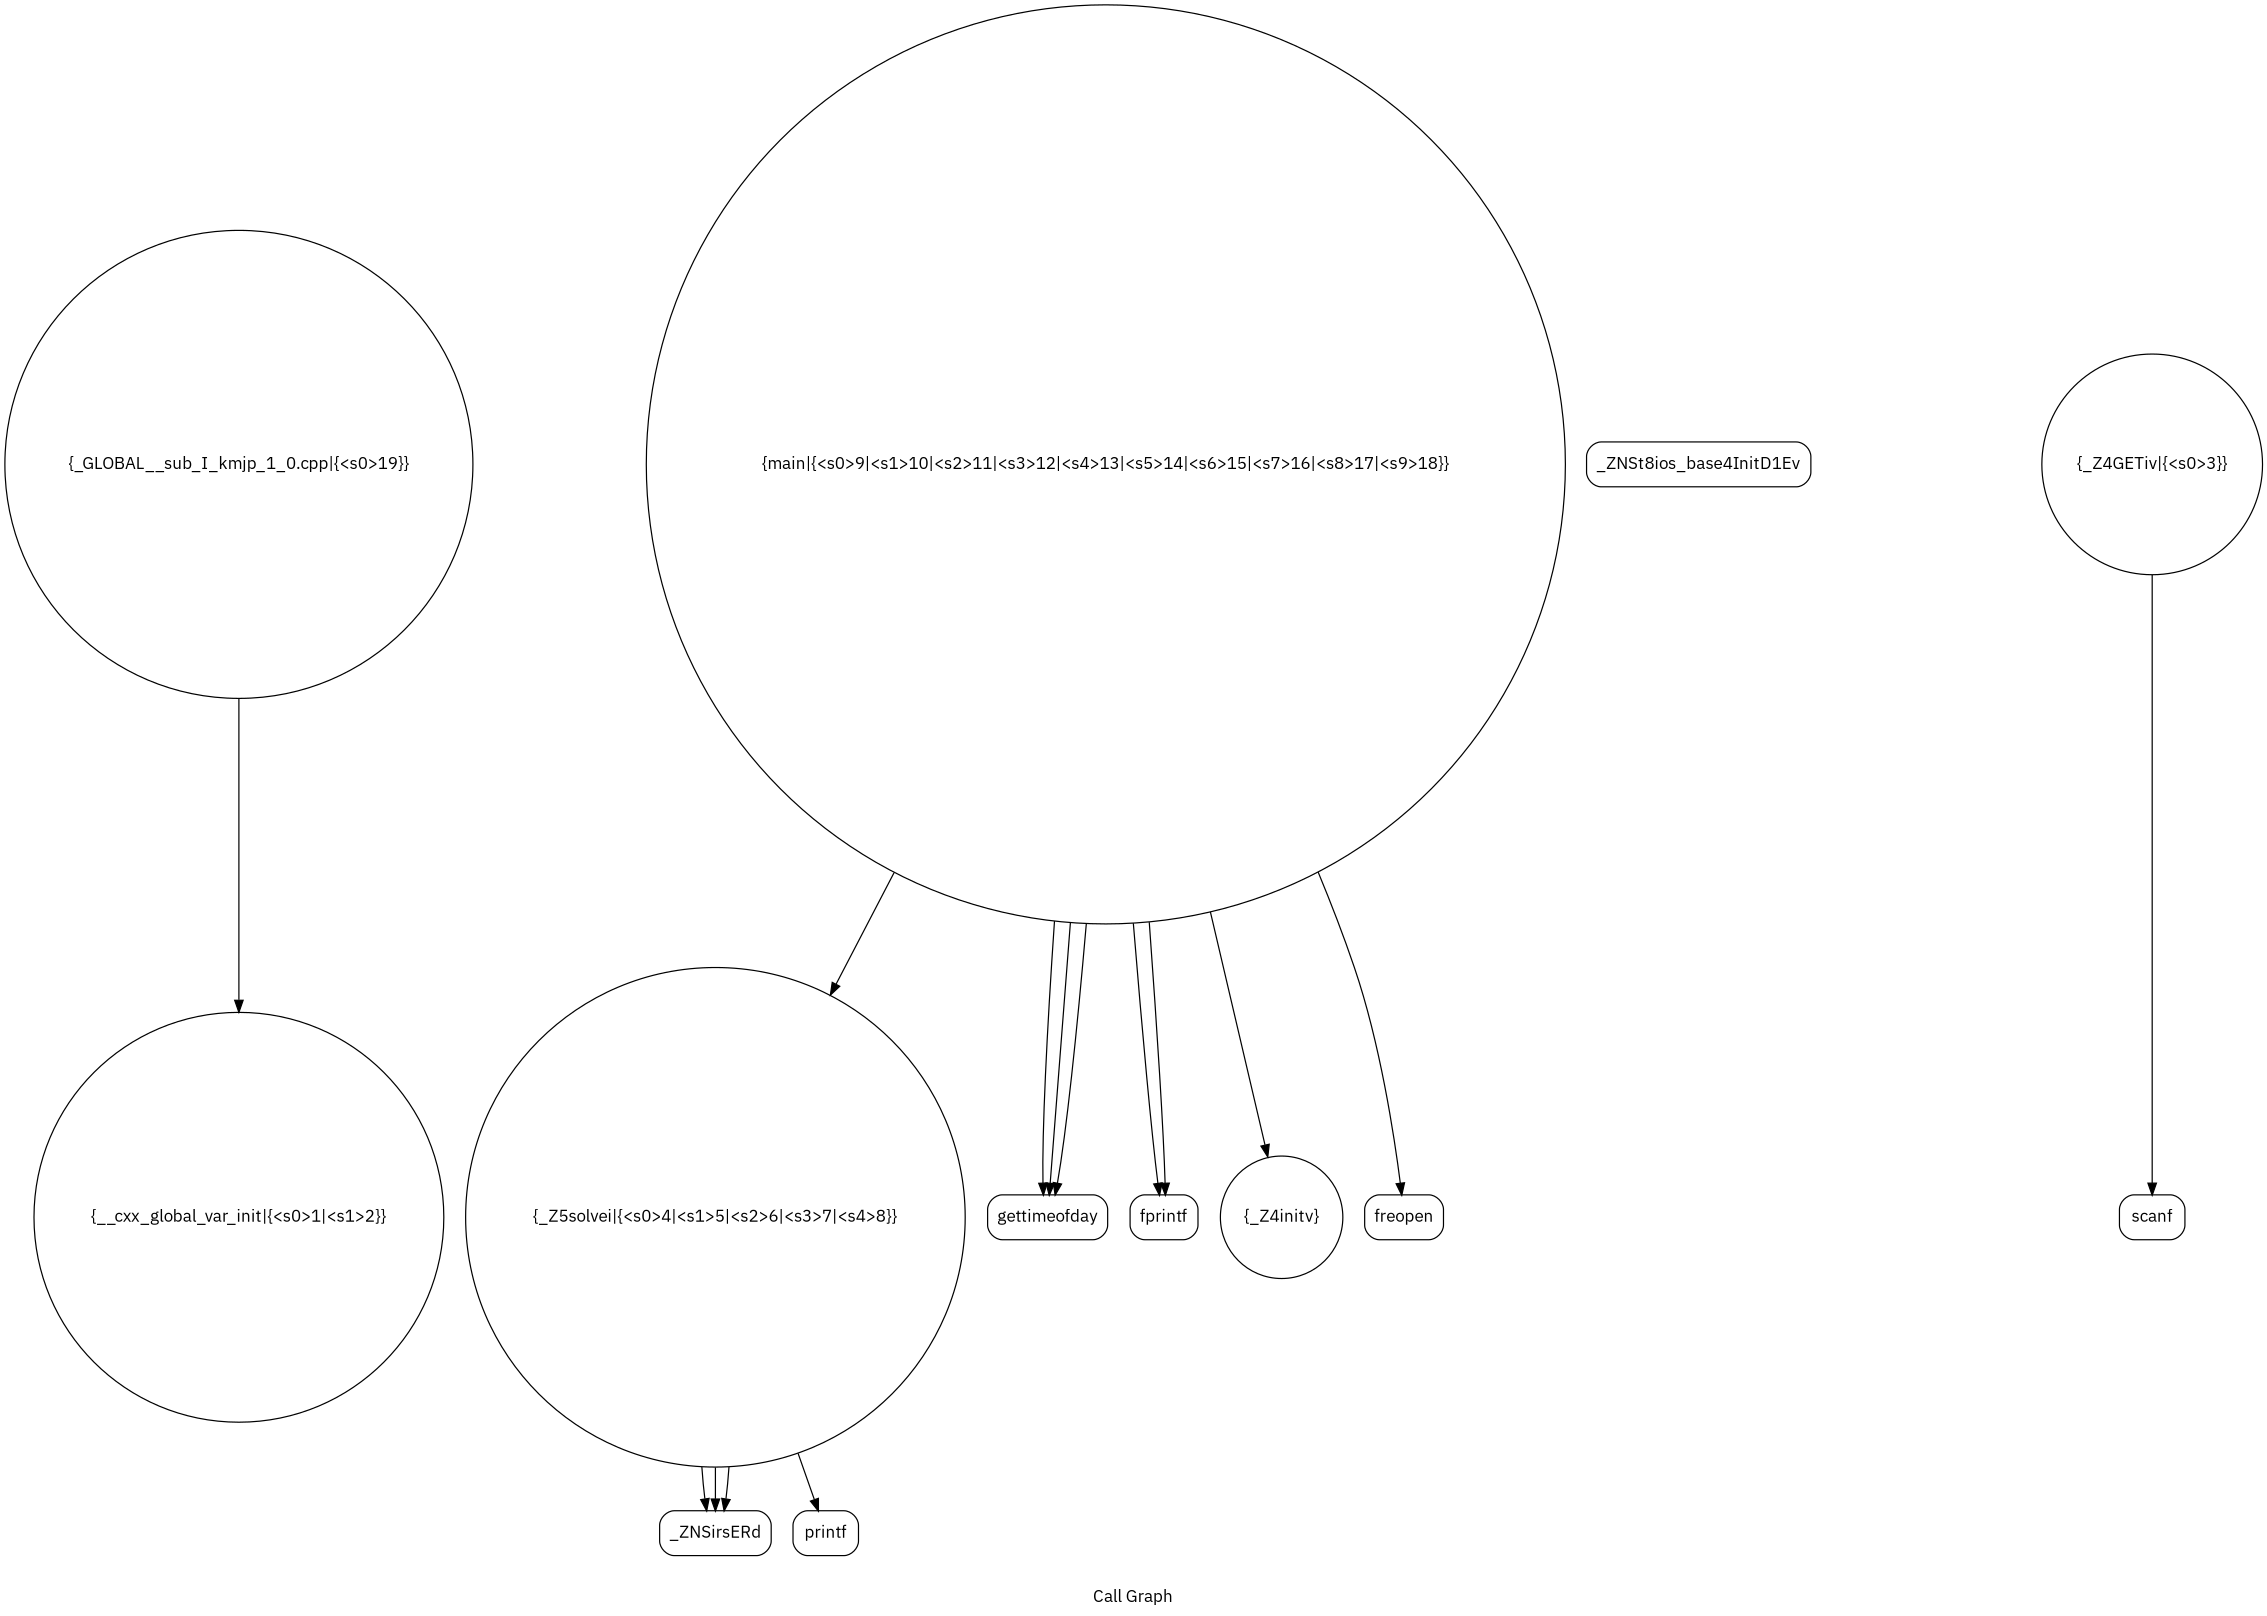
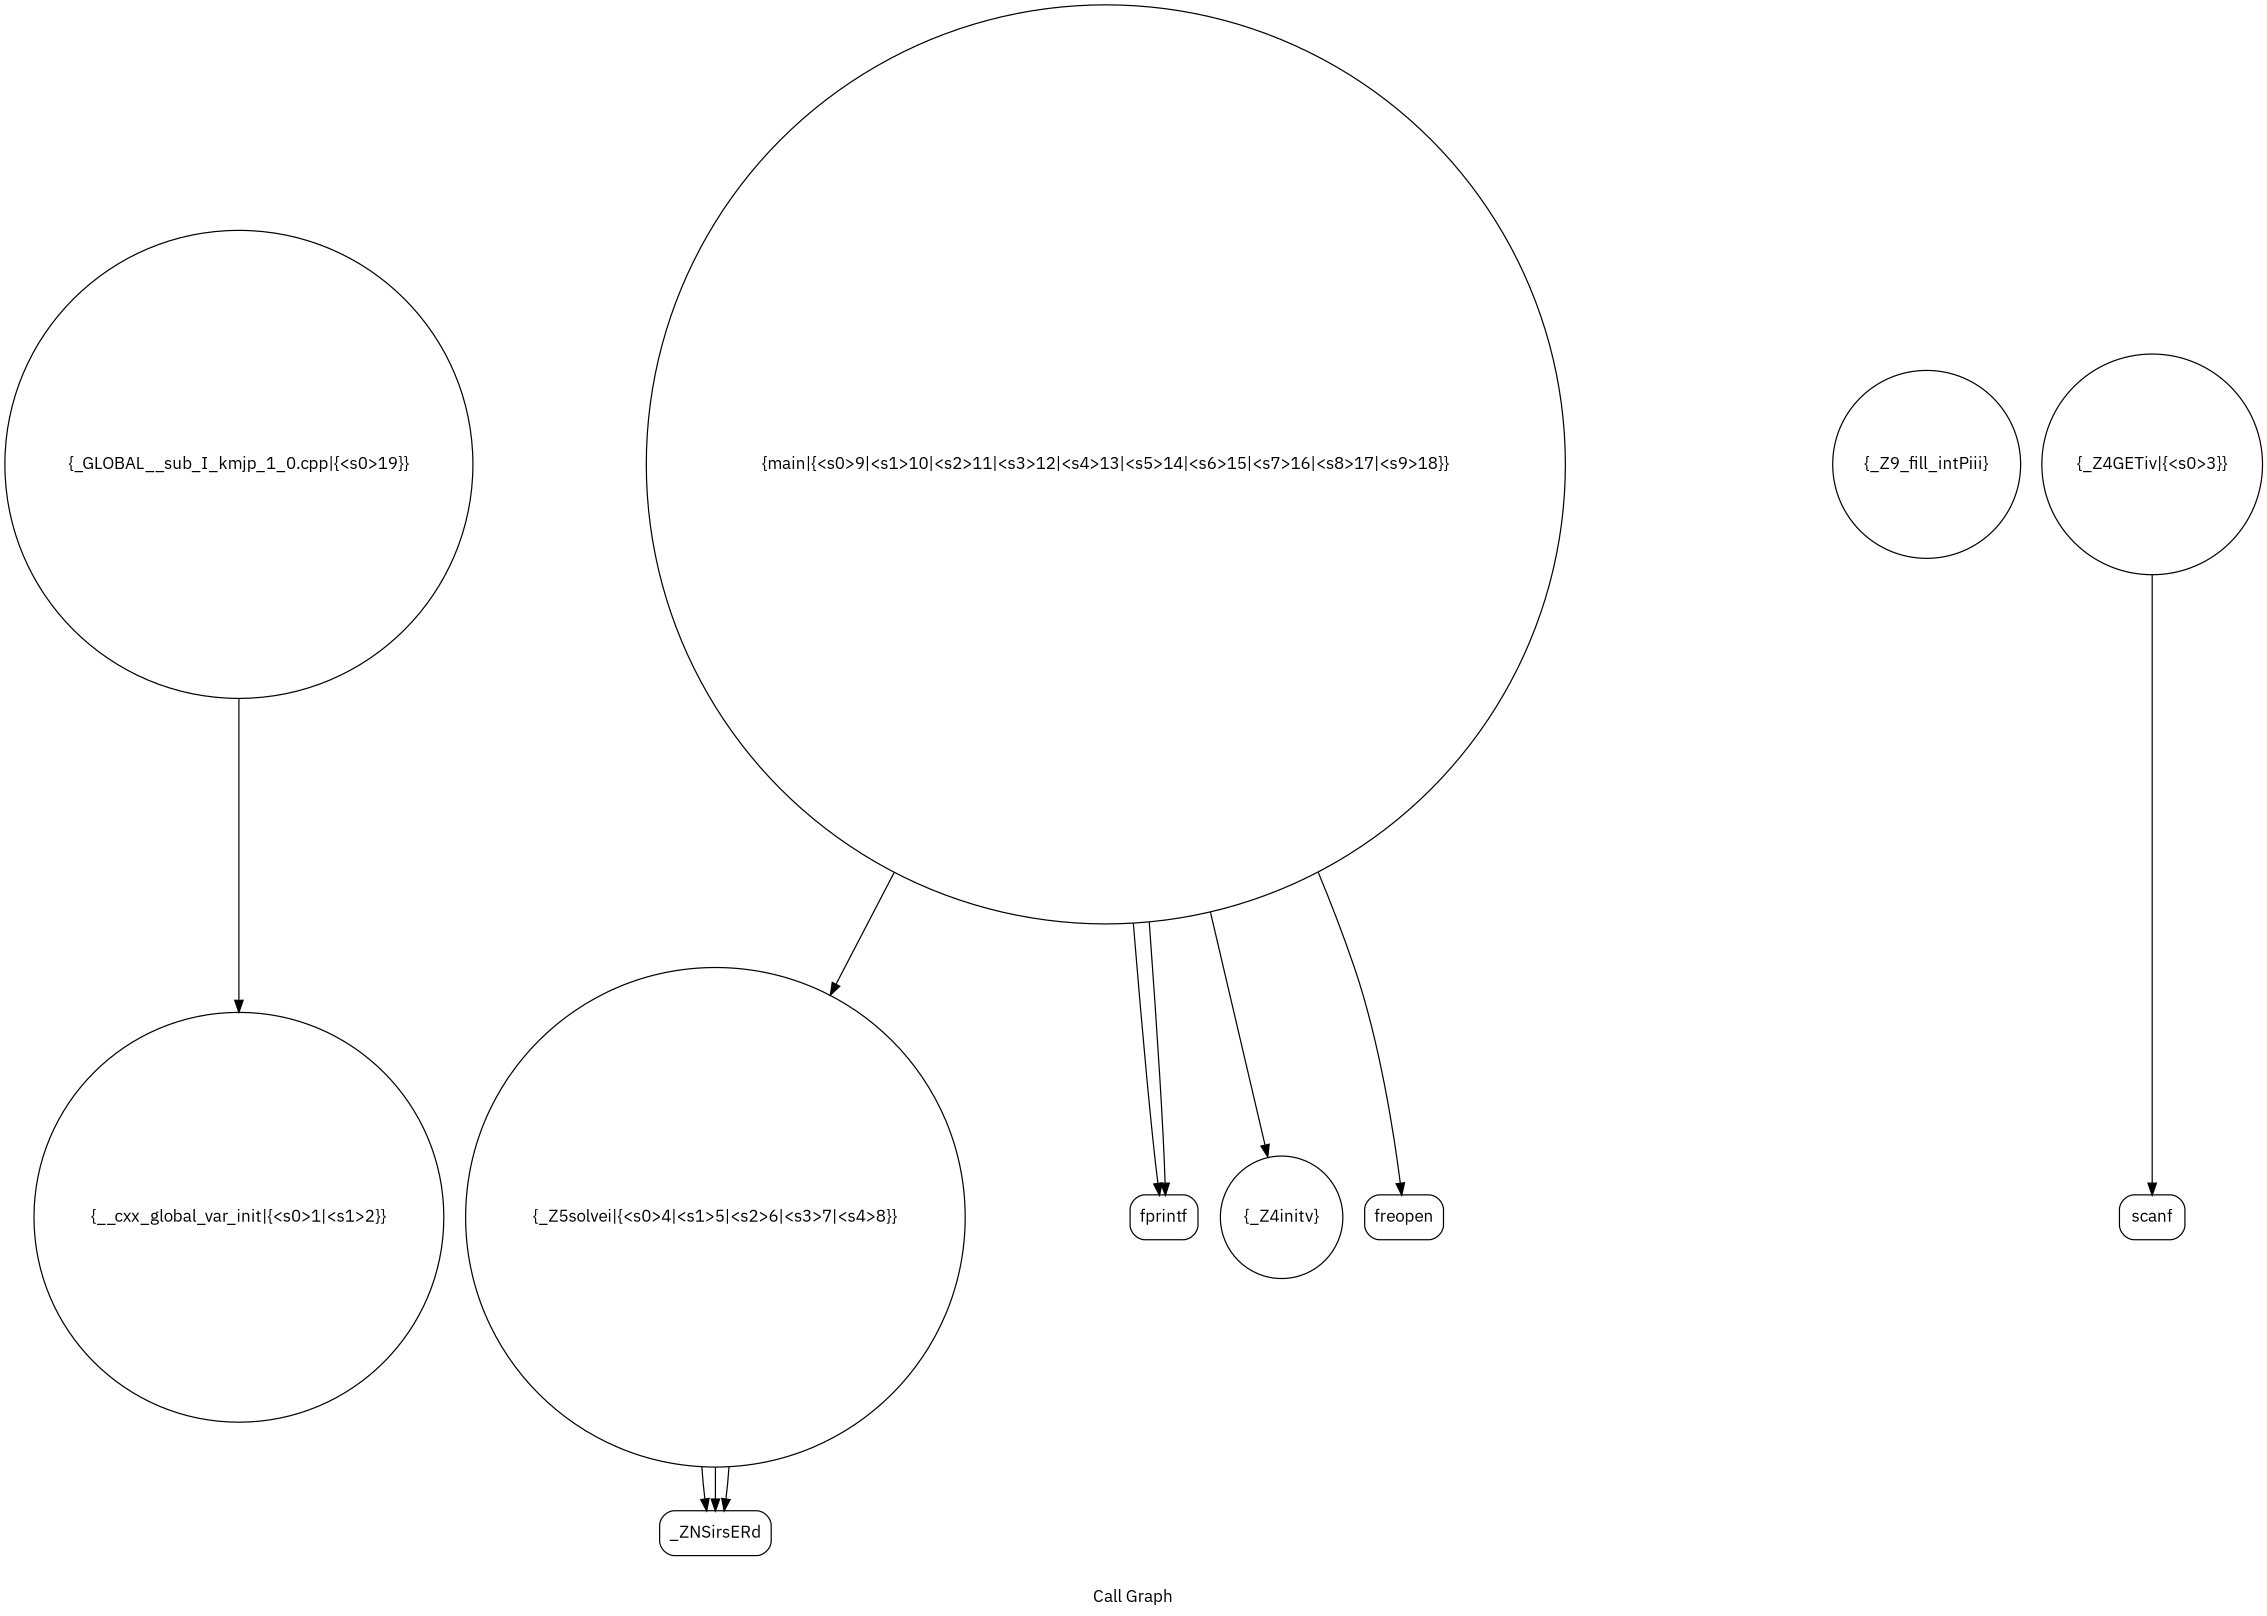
(1699, 464) -> none
none -> (1927, 464)
(1048, 1217) -> none
(826, 1533) -> none
